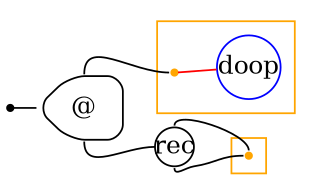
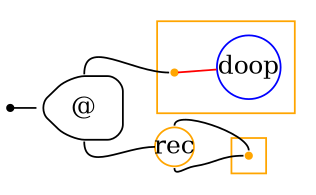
(174, 147) -> (174, 147)
